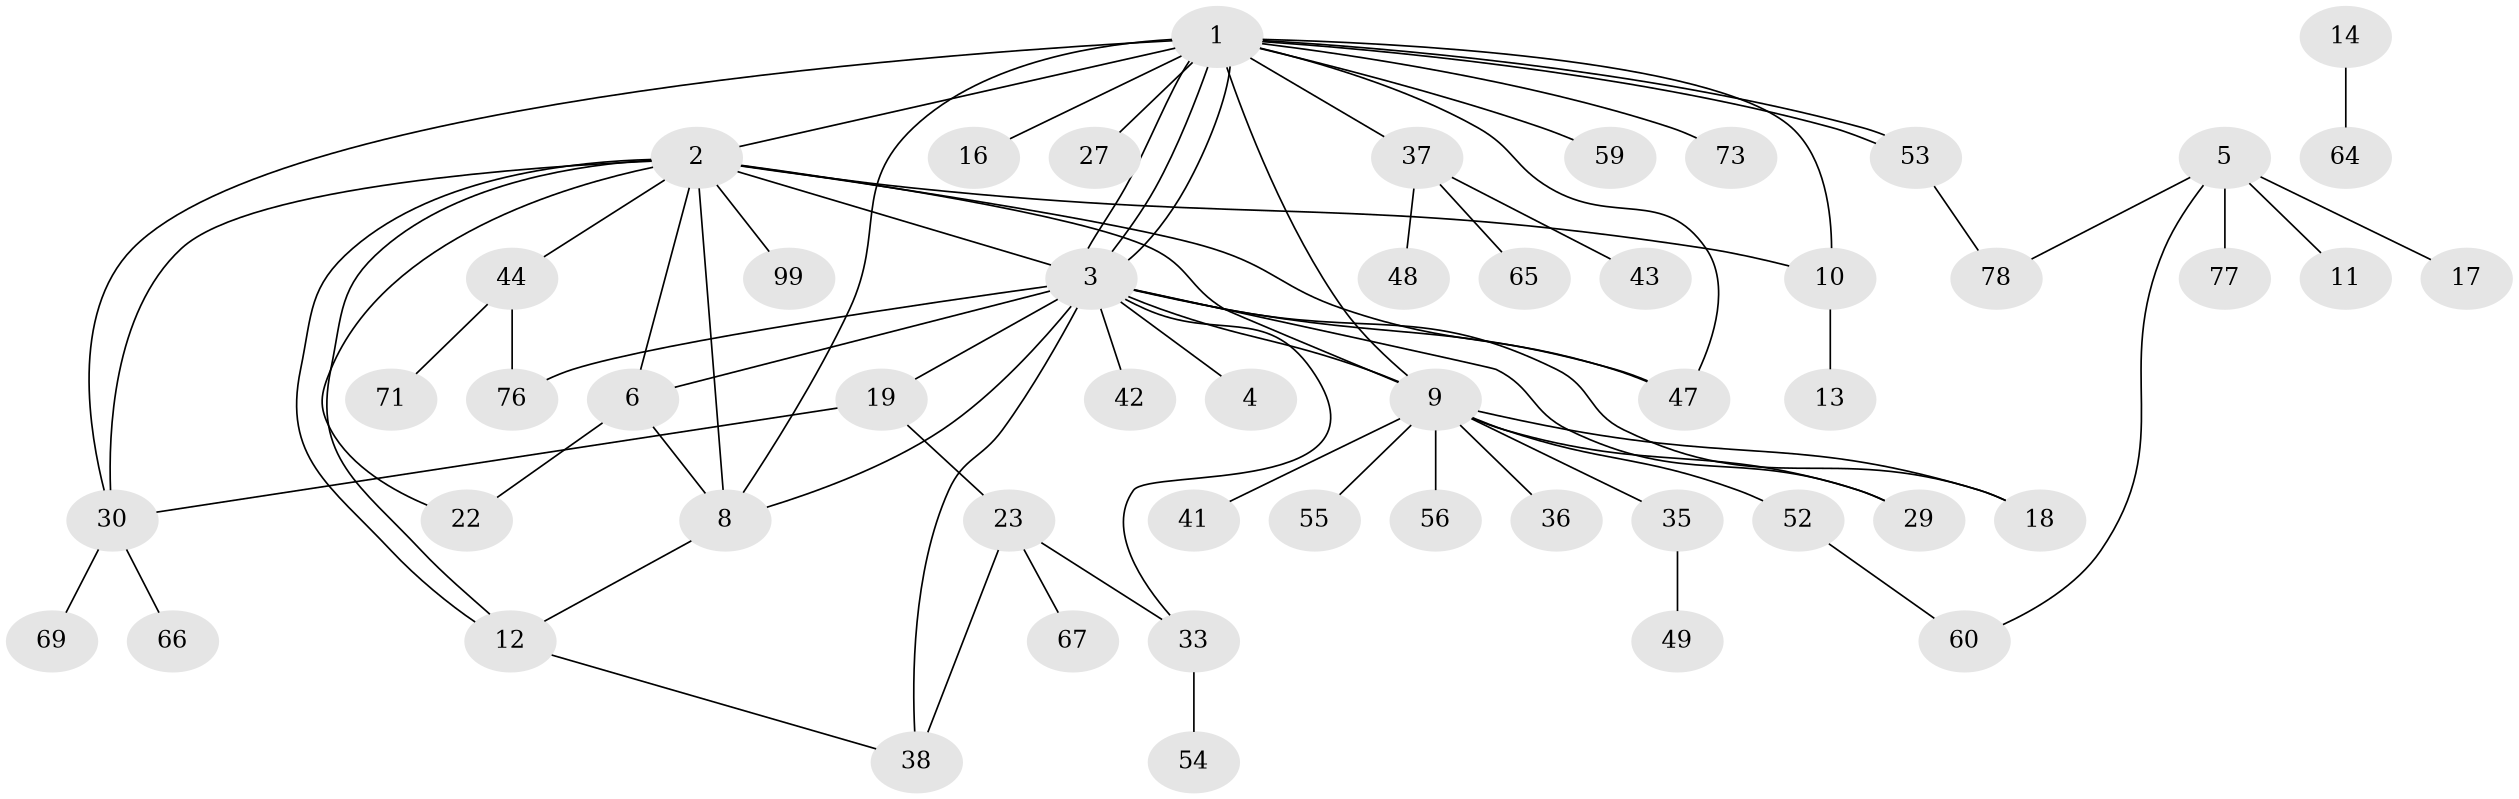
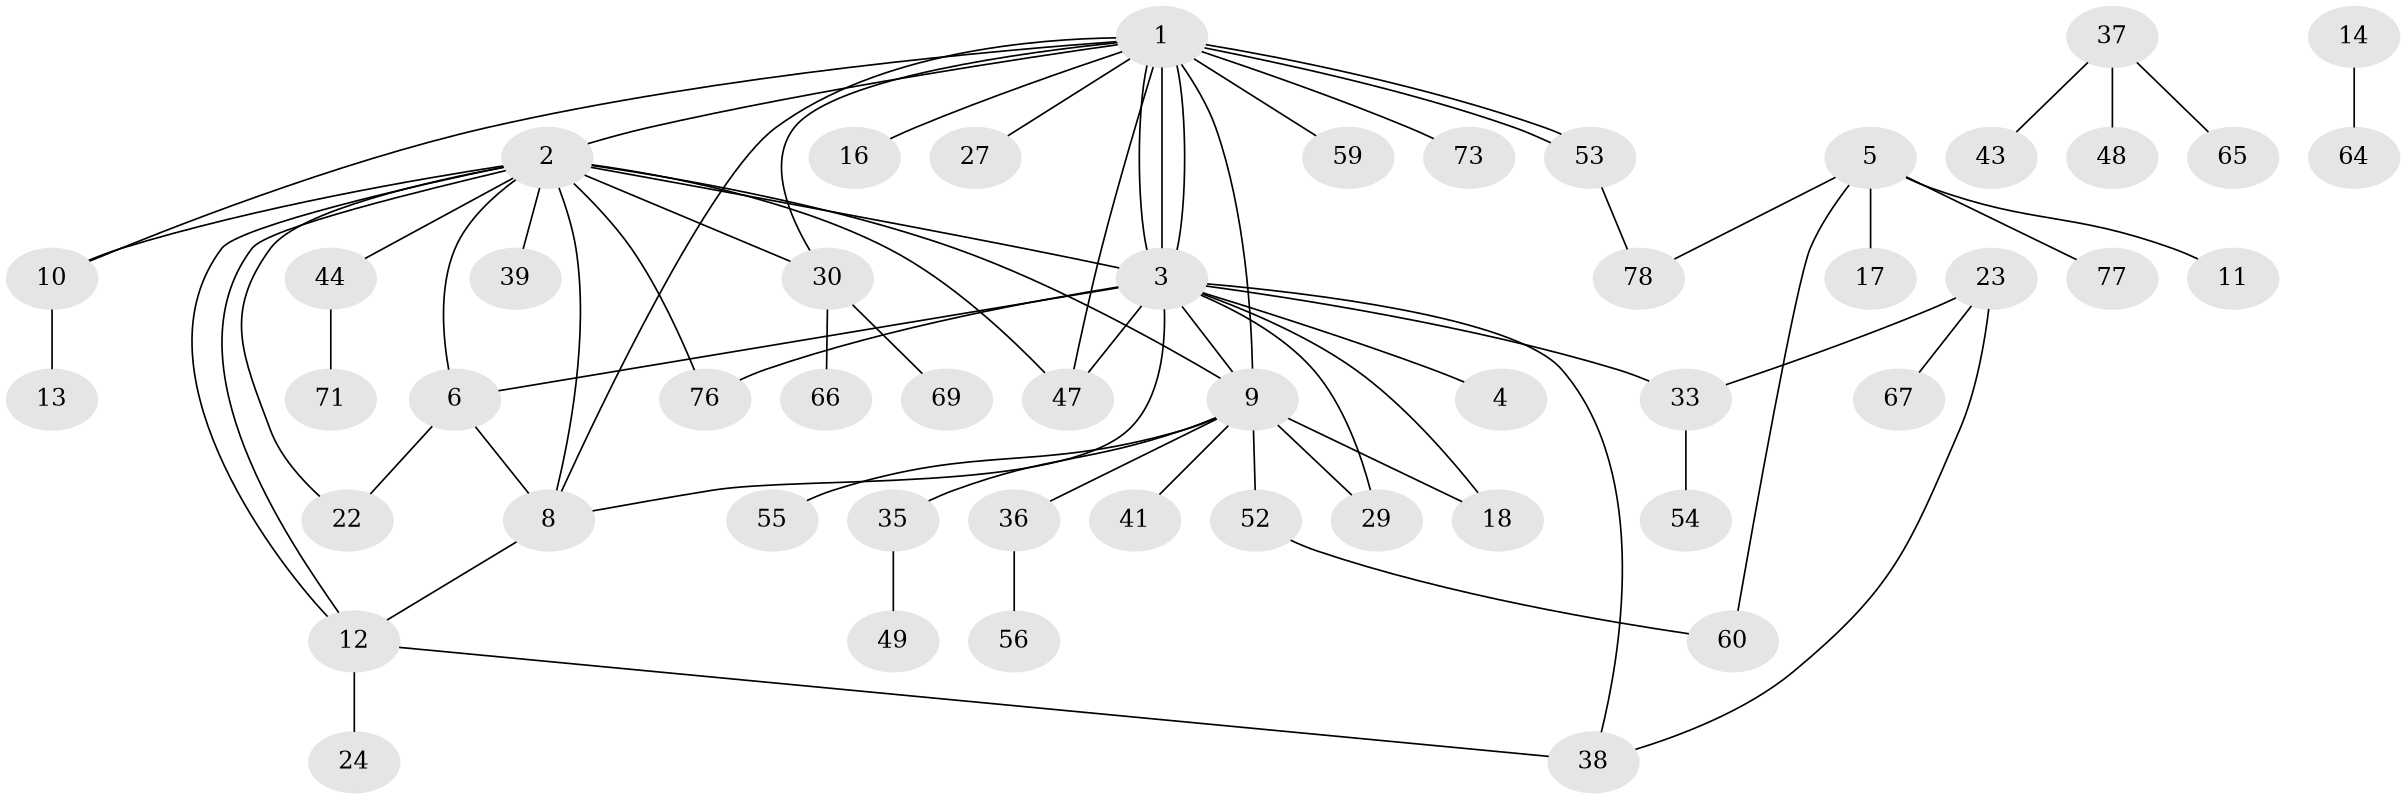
(1317, 97) -> none
(789, 279) -> (516, 279)
(512, 339) -> (645, 270)
(882, 400) -> none
(1130, 400) -> none
(1436, 460) -> (1014, 581)
none -> (354, 762)
